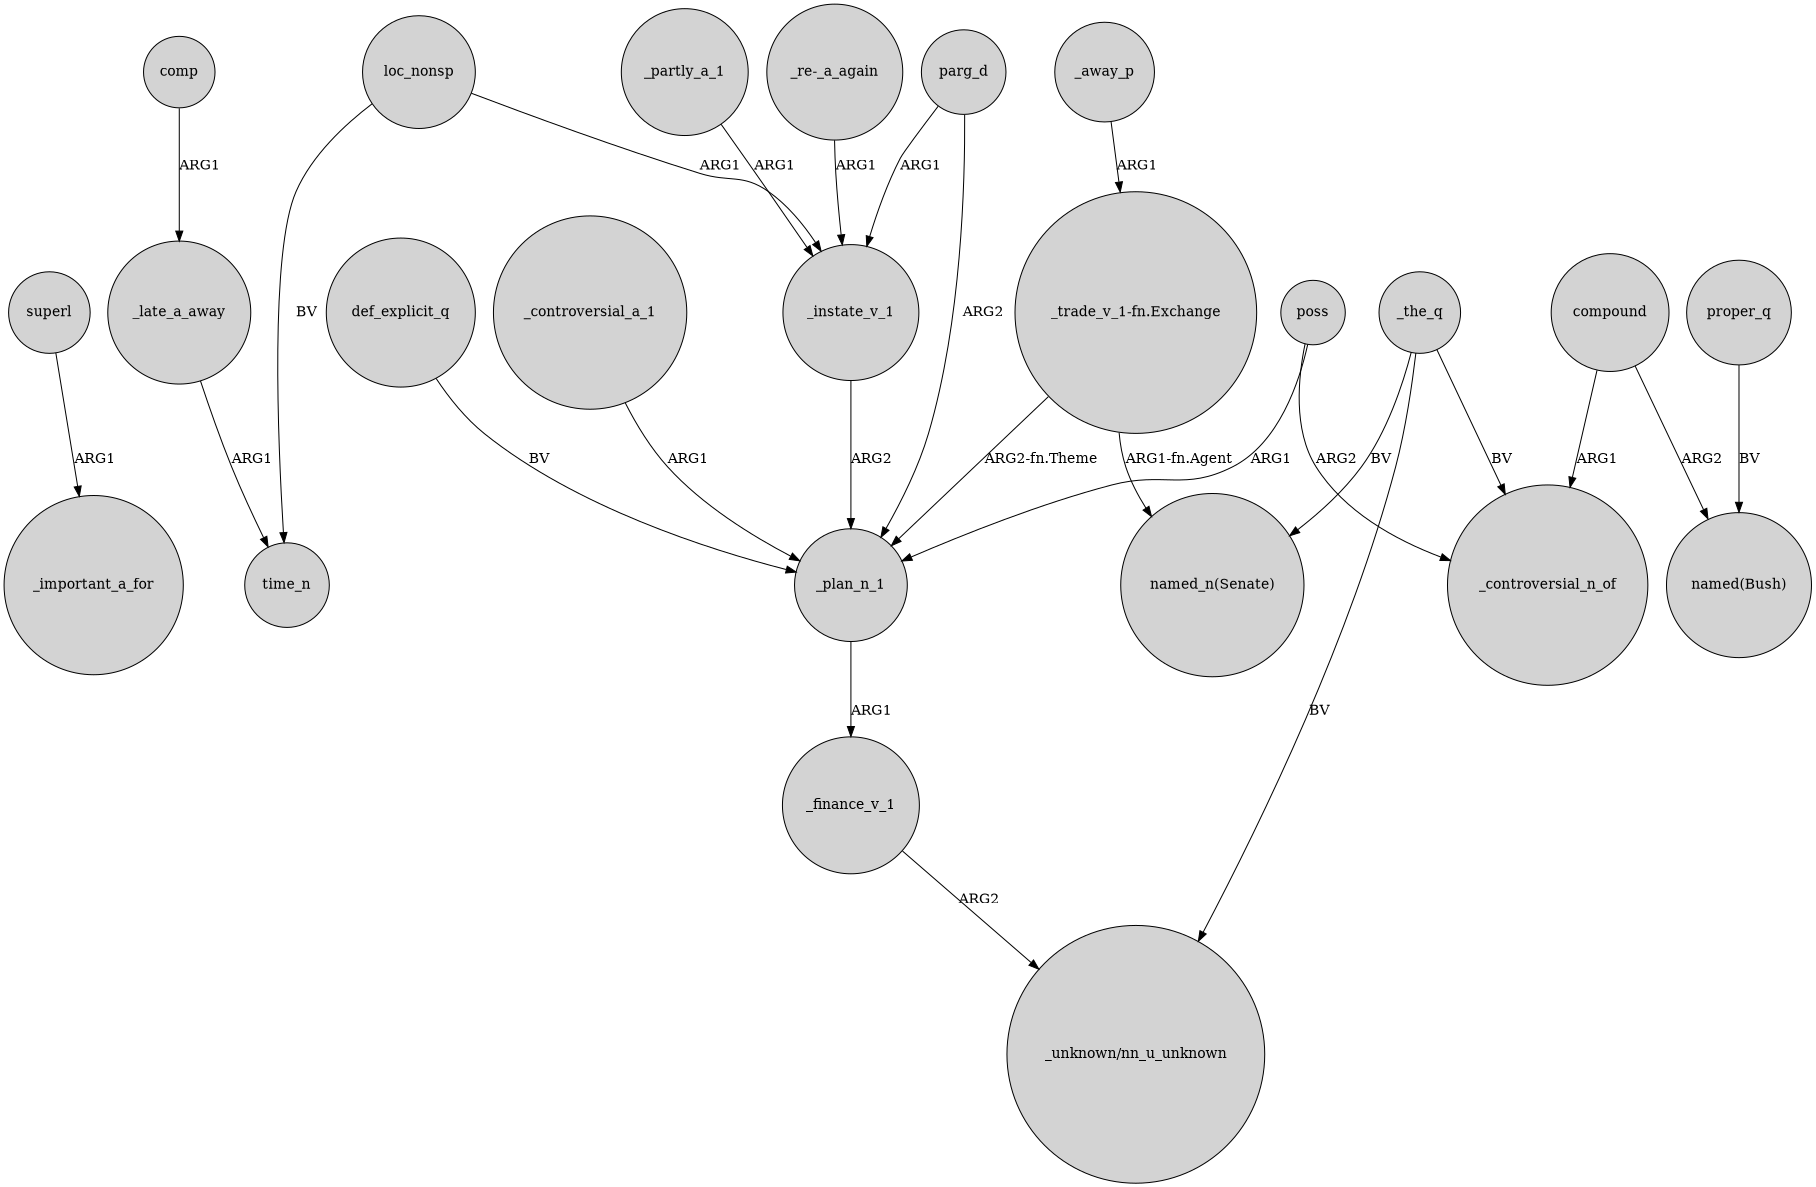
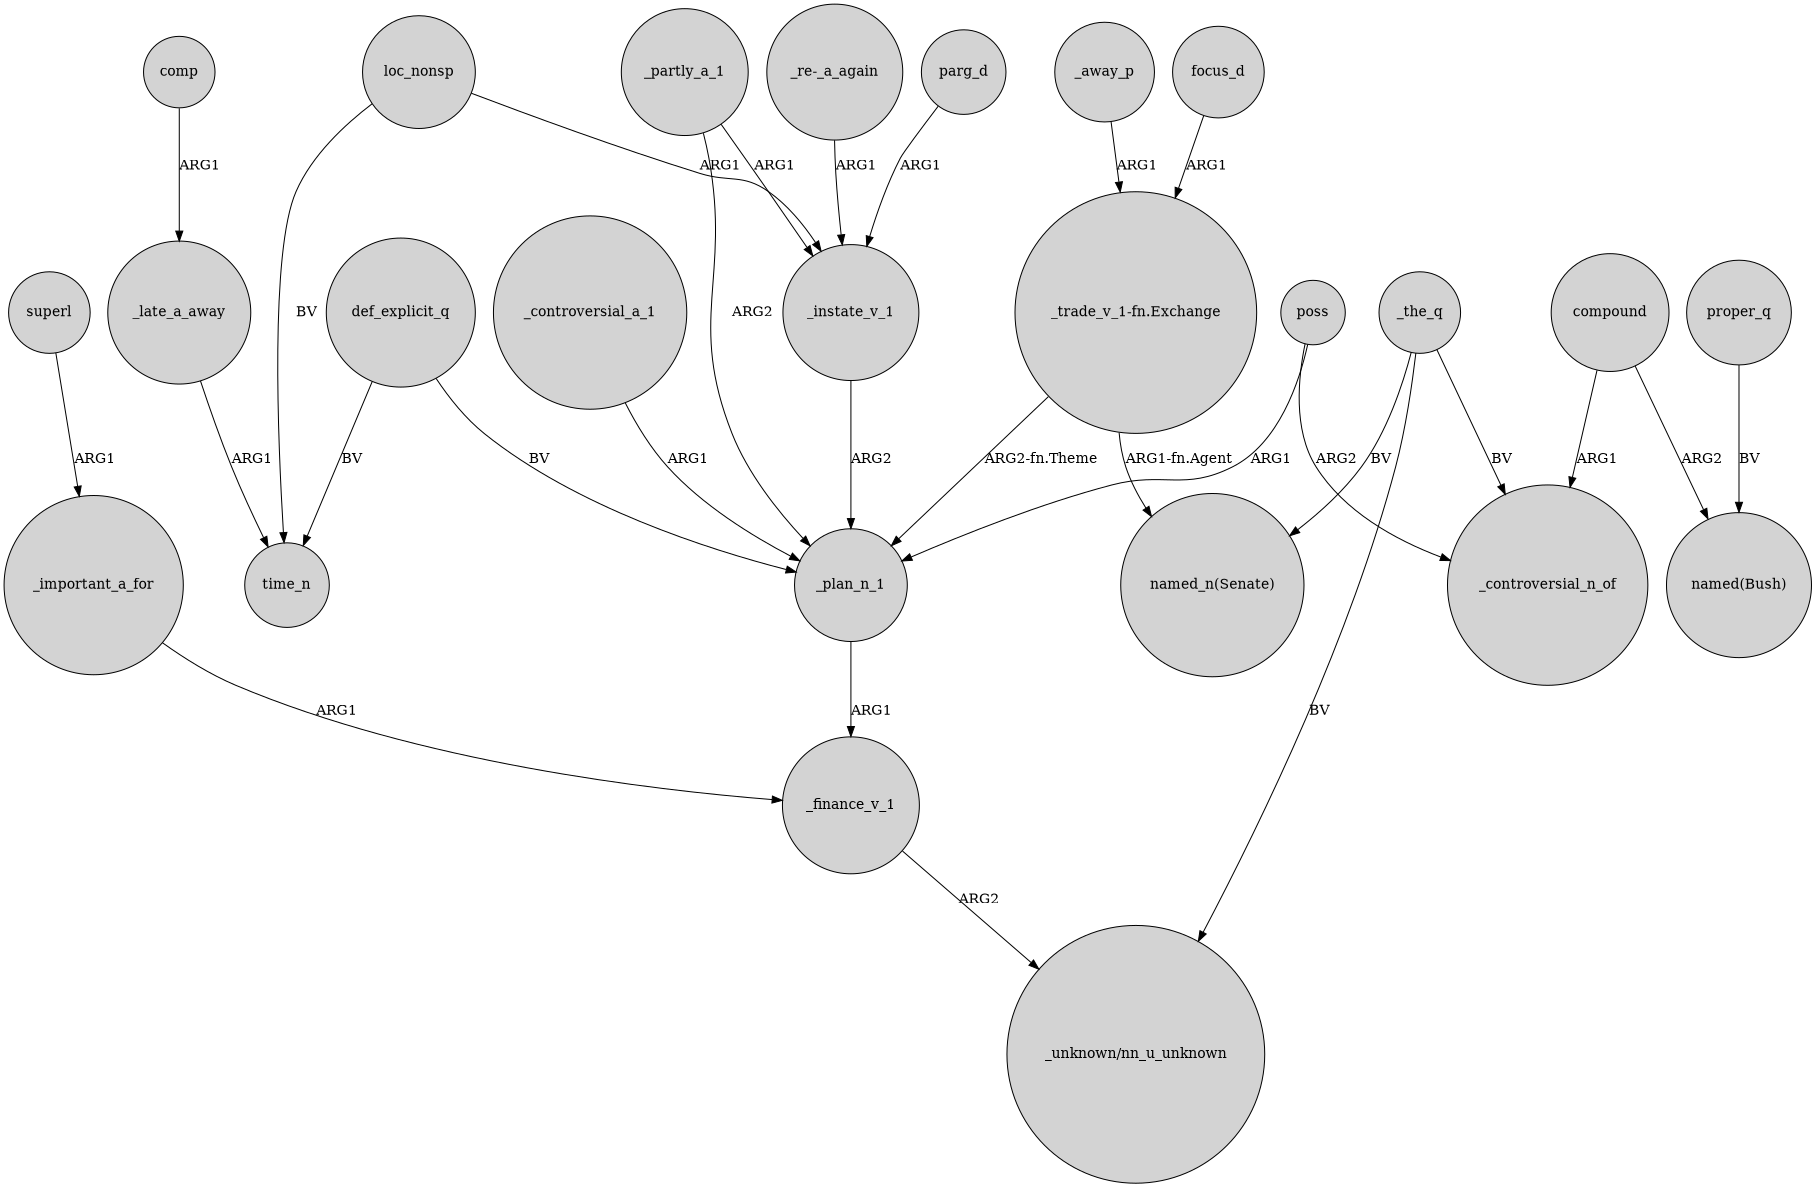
none -> (1218, 72)
(951, 327) -> (712, 348)
none -> (340, 459)
none -> (458, 754)
